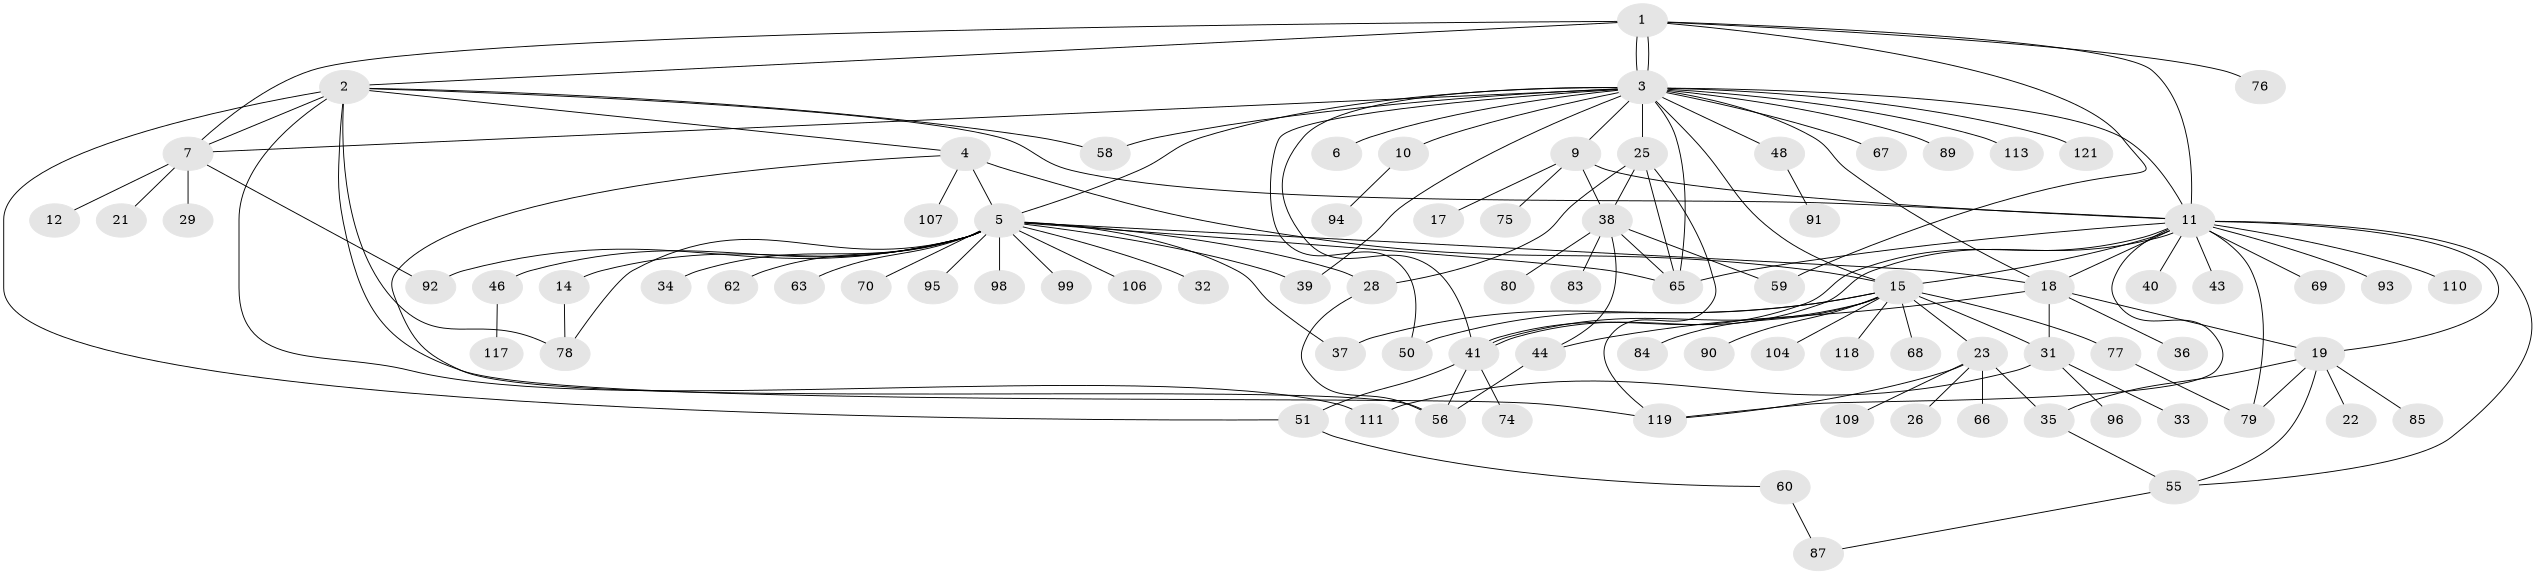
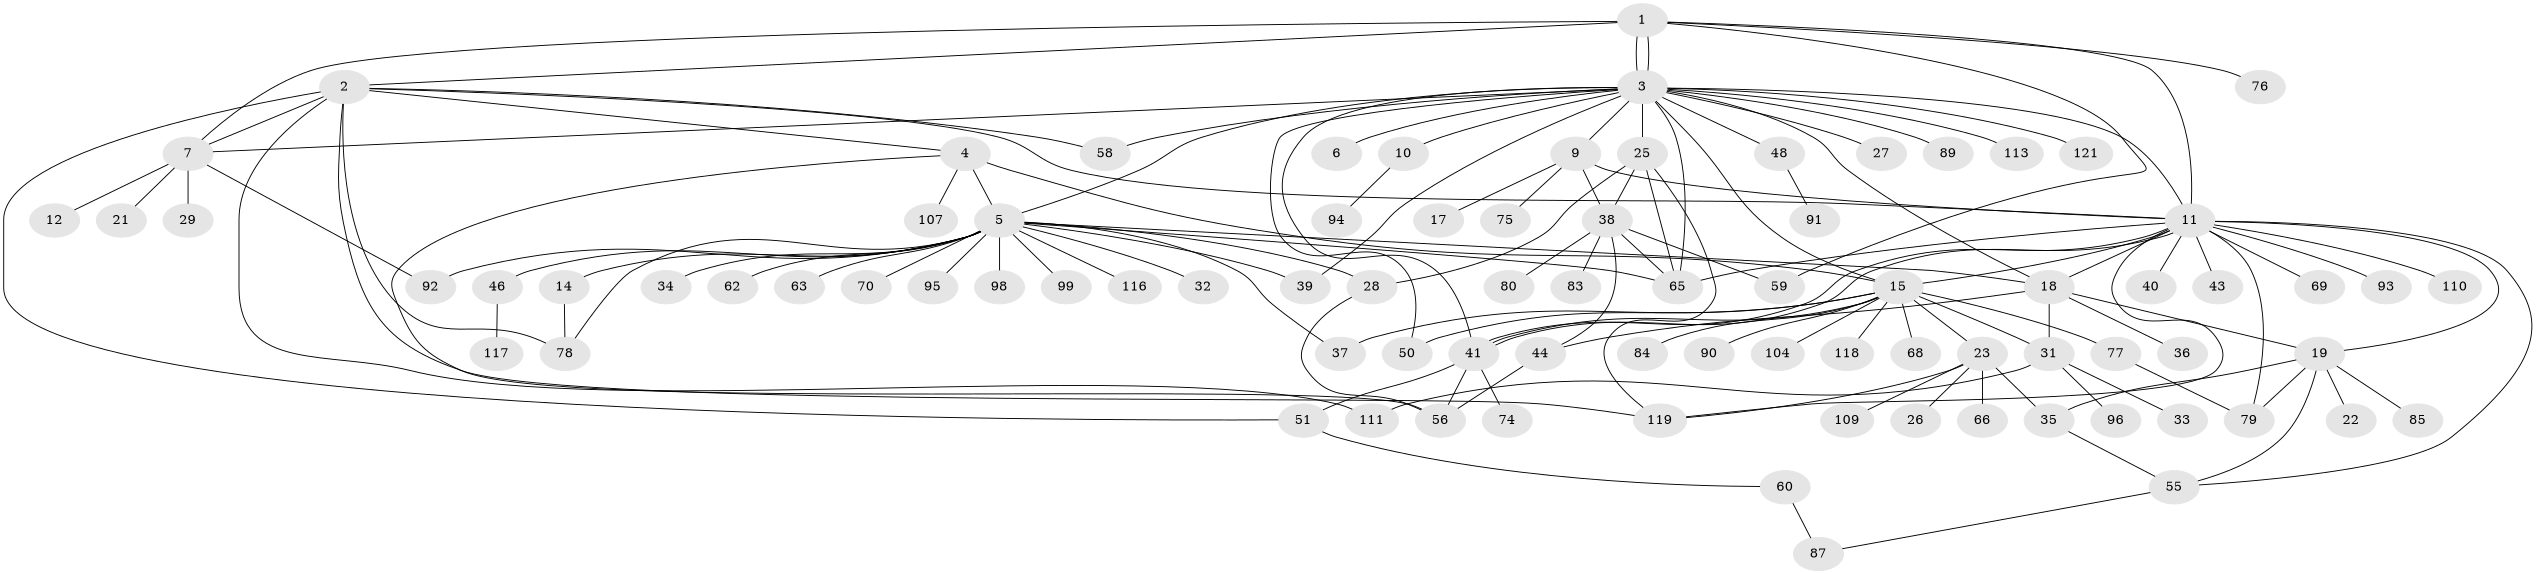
(1881, 154) -> (1881, 154)
(1135, 287) -> (1135, 287)
